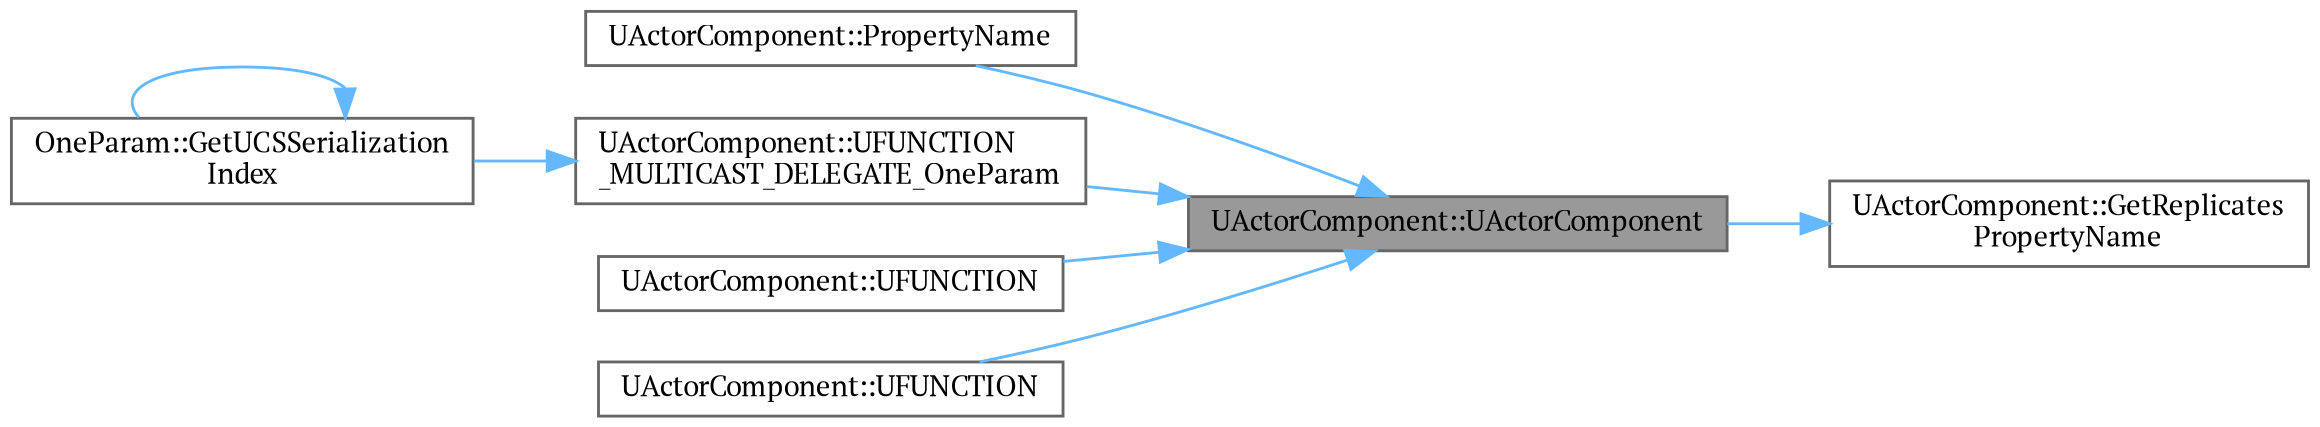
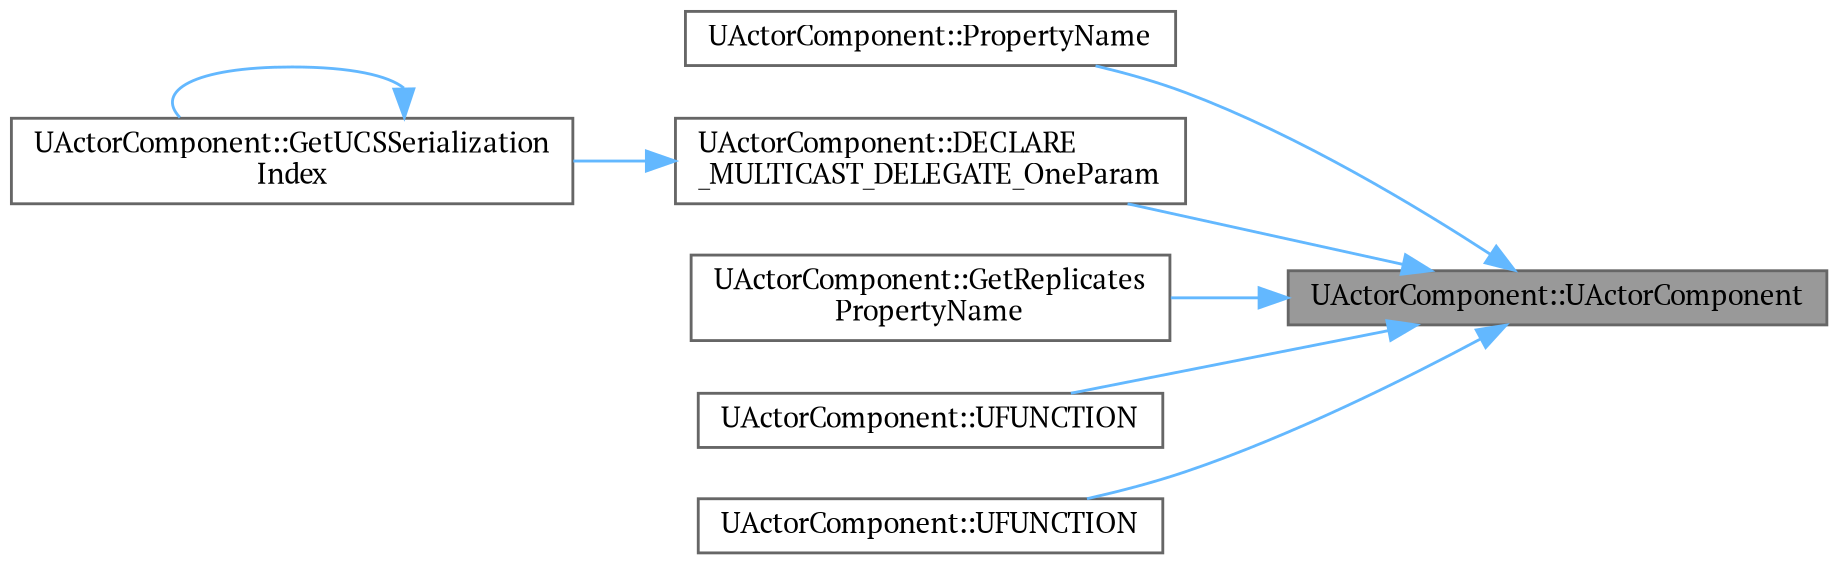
(242, 161) -> (292, 161)
(831, 161) -> (931, 161)
(1764, 224) -> (1215, 298)
